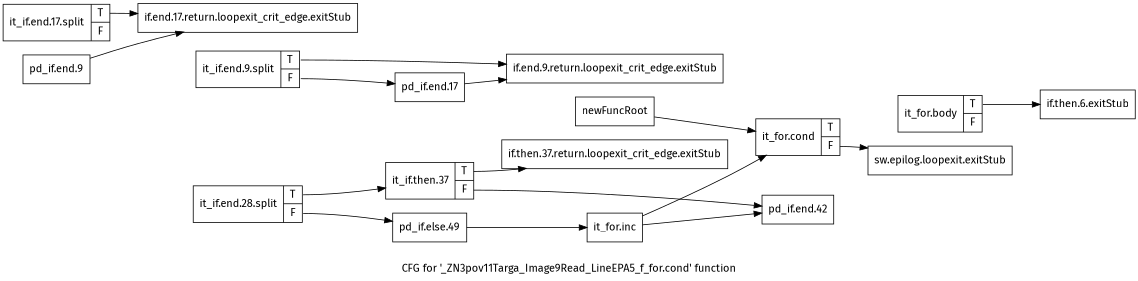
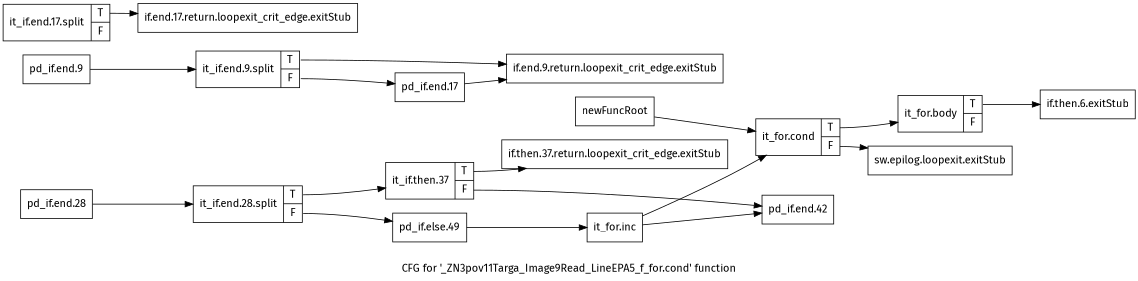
(133, 45) -> (139, 69)
none -> (865, 127)
none -> (56, 204)
